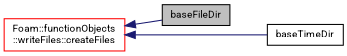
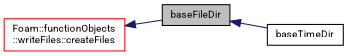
(201, 35) -> (254, 26)
